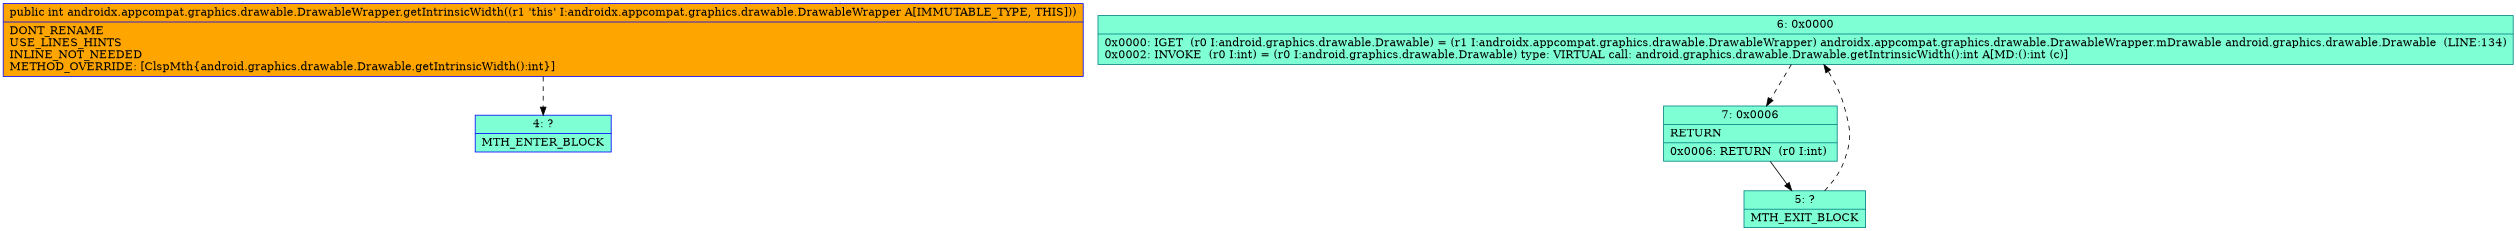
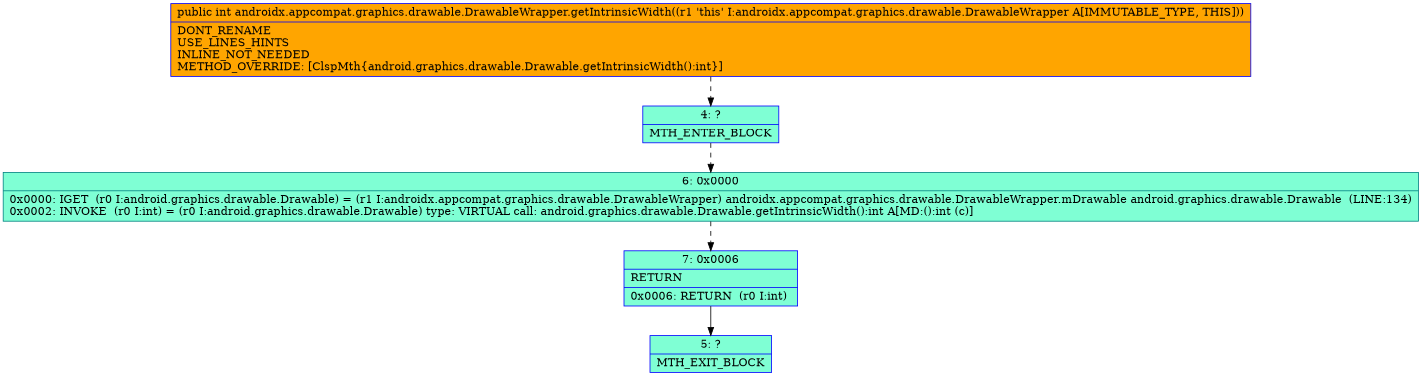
(1850, 132) -> (711, 154)
(1750, 134) -> (711, 278)
(1805, 209) -> (711, 354)
